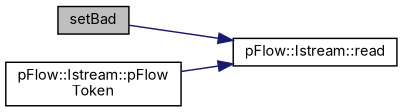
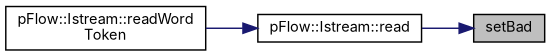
(174, 32) -> (441, 28)
(93, 84) -> (106, 28)
